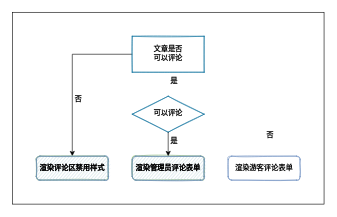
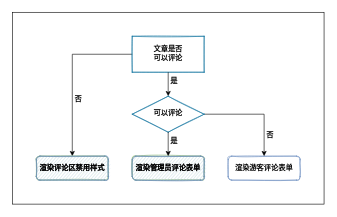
none -> (168, 90)
none -> (263, 114)
